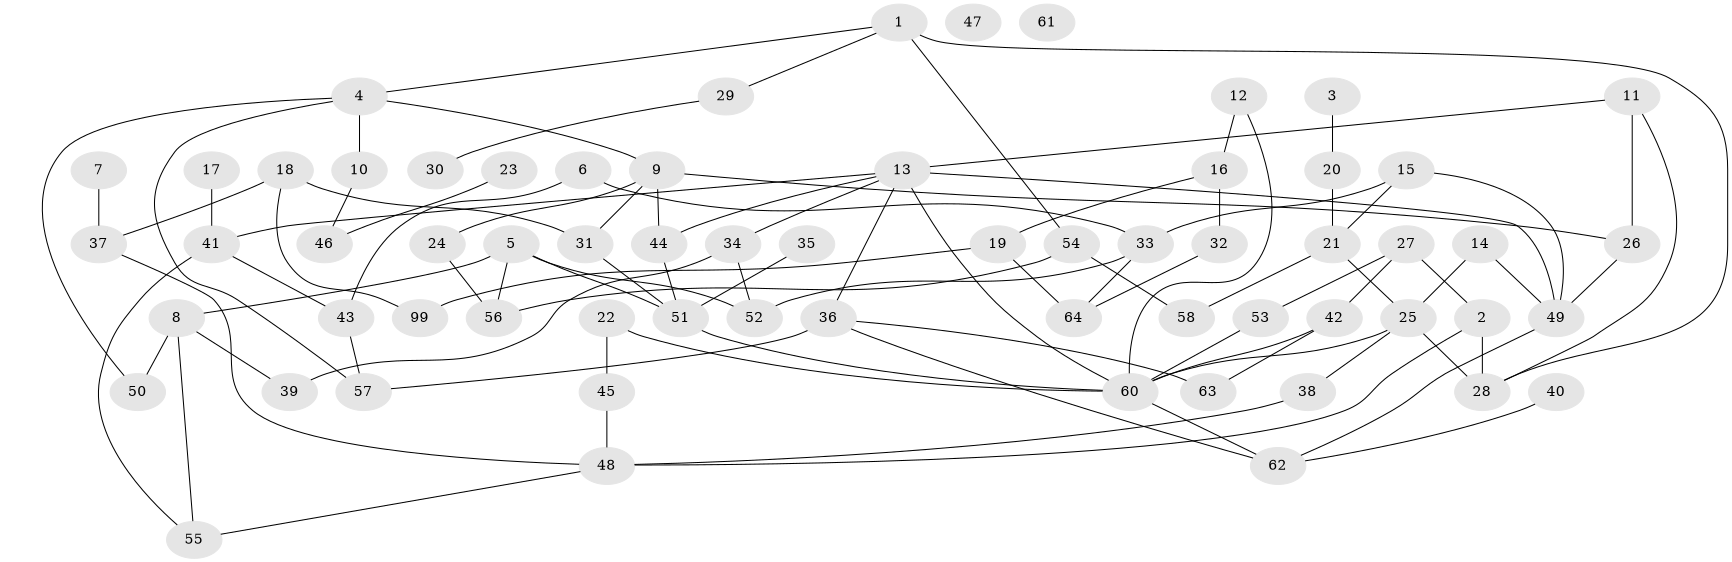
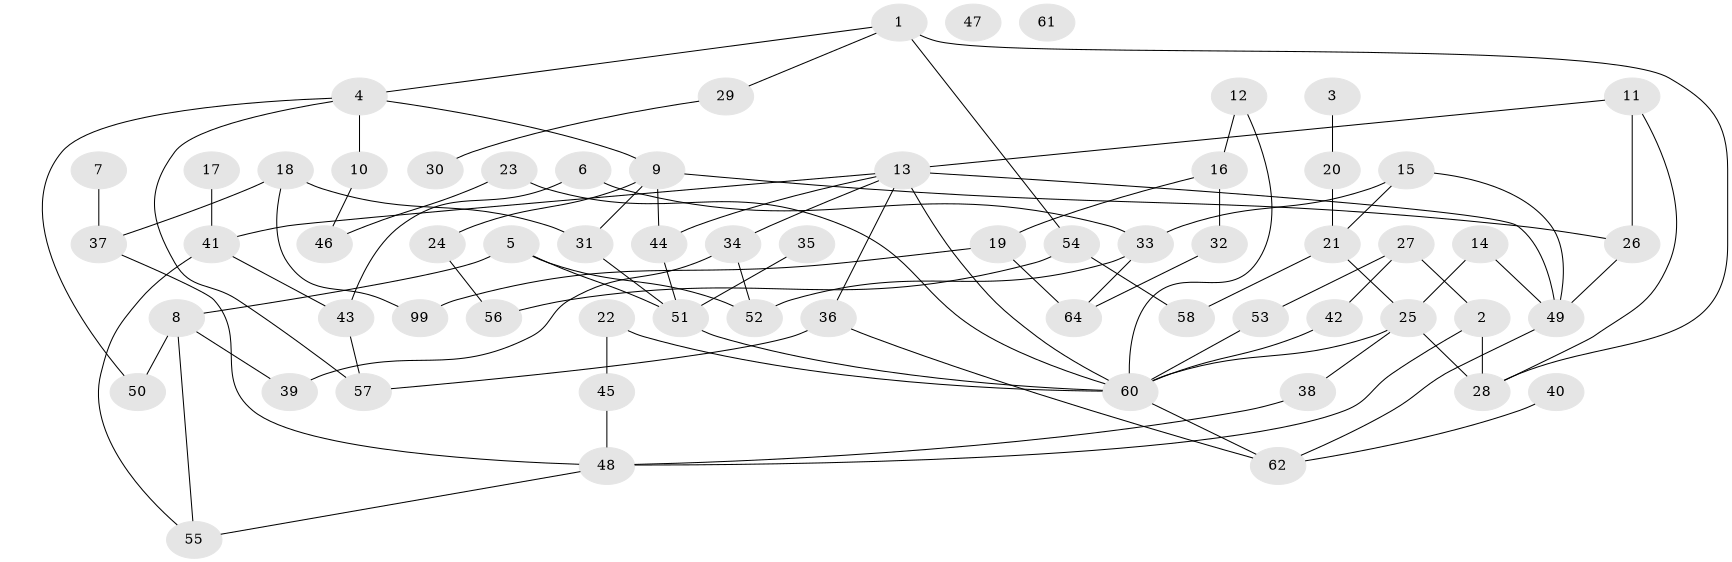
none -> (839, 224)
(503, 281) -> none
(1208, 392) -> none
